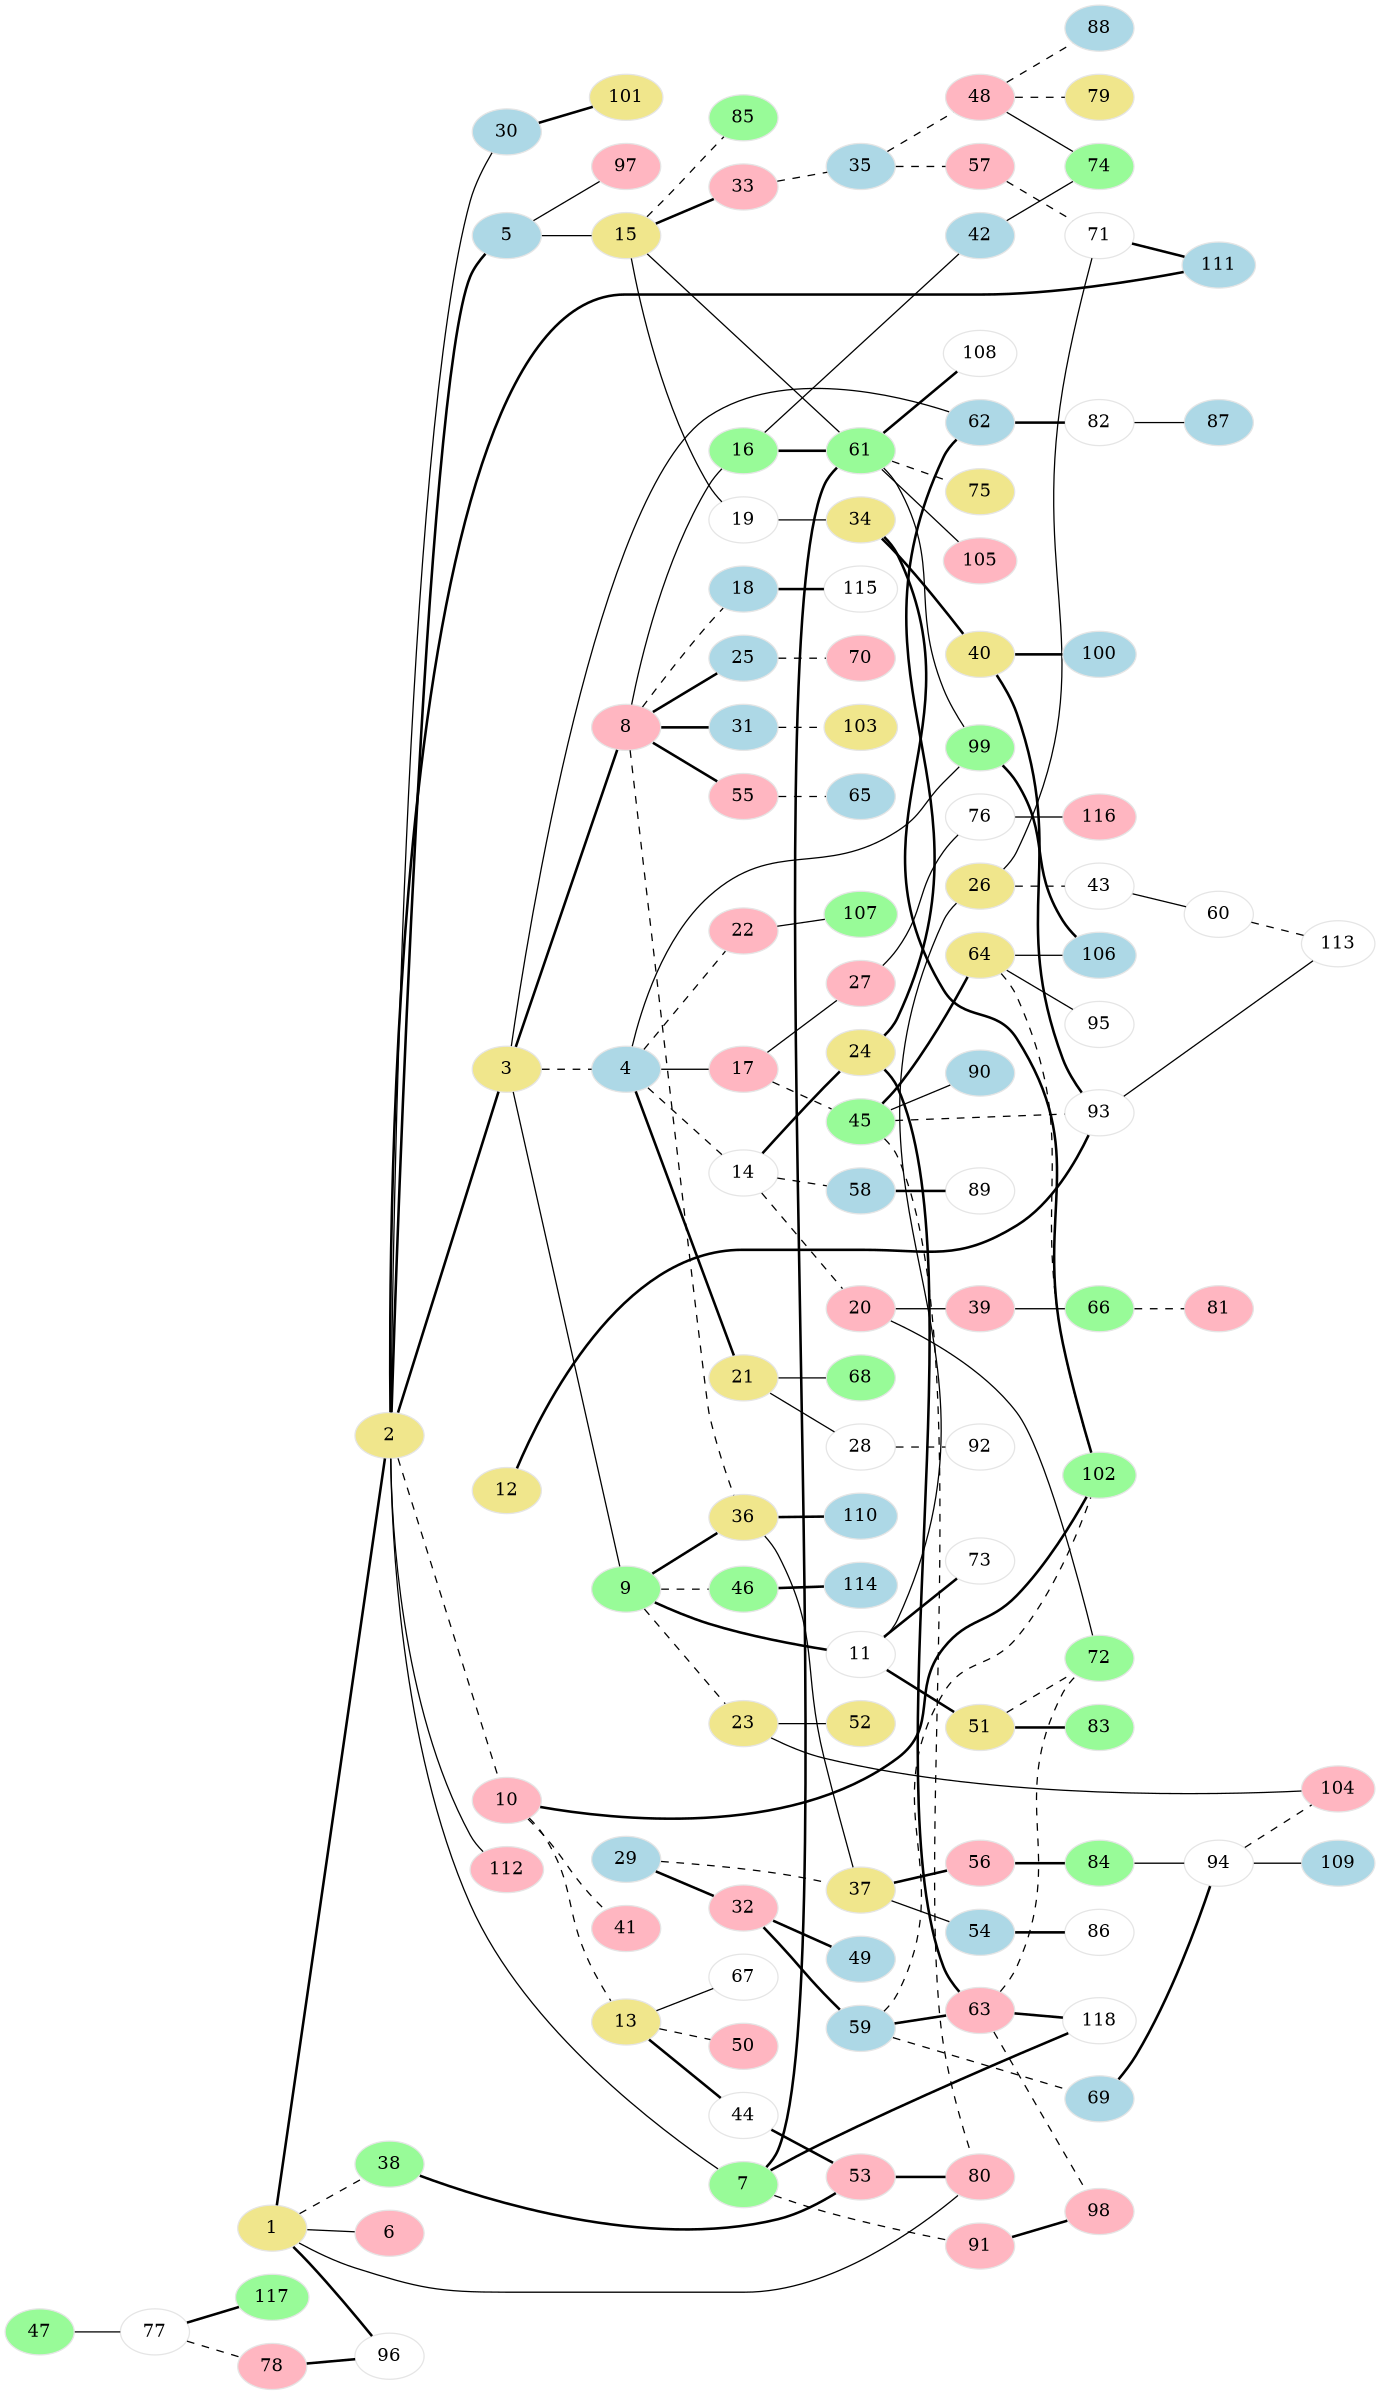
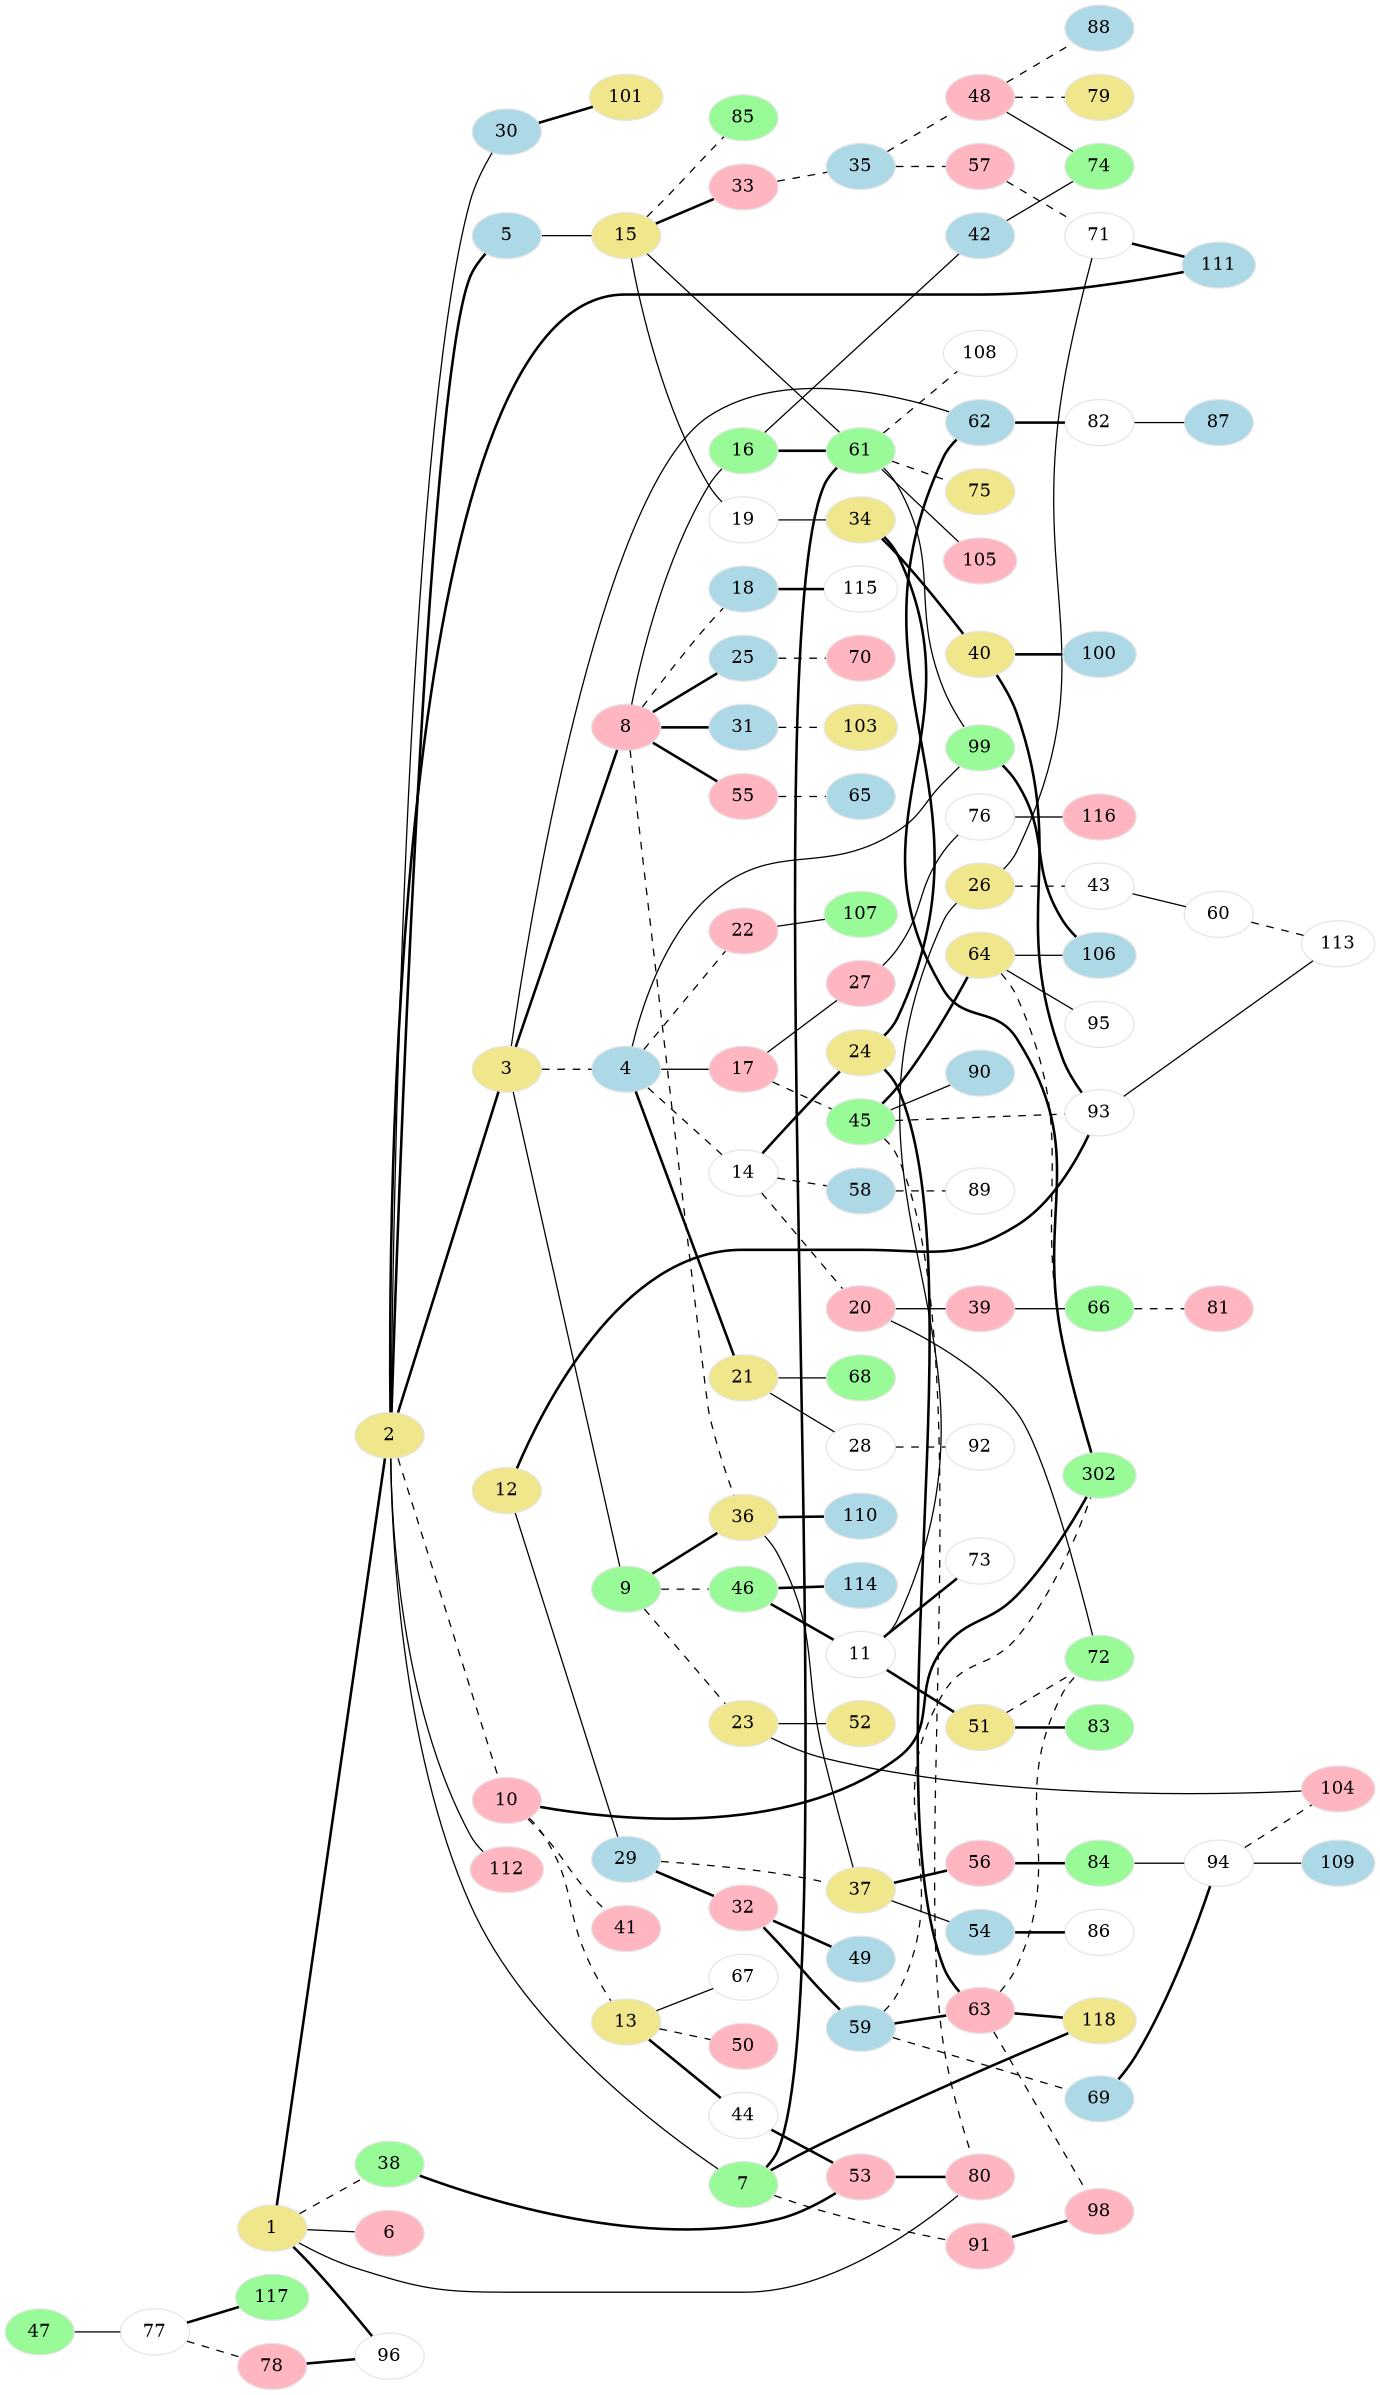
(626, 166) -> none
(928, 396) -> (928, 396)
(929, 1191) -> (929, 1191)
(1099, 1475) -> (1099, 1475)
(739, 1632) -> (793, 1616)
none -> (566, 1675)
(1099, 2021) -> (1099, 2021)
